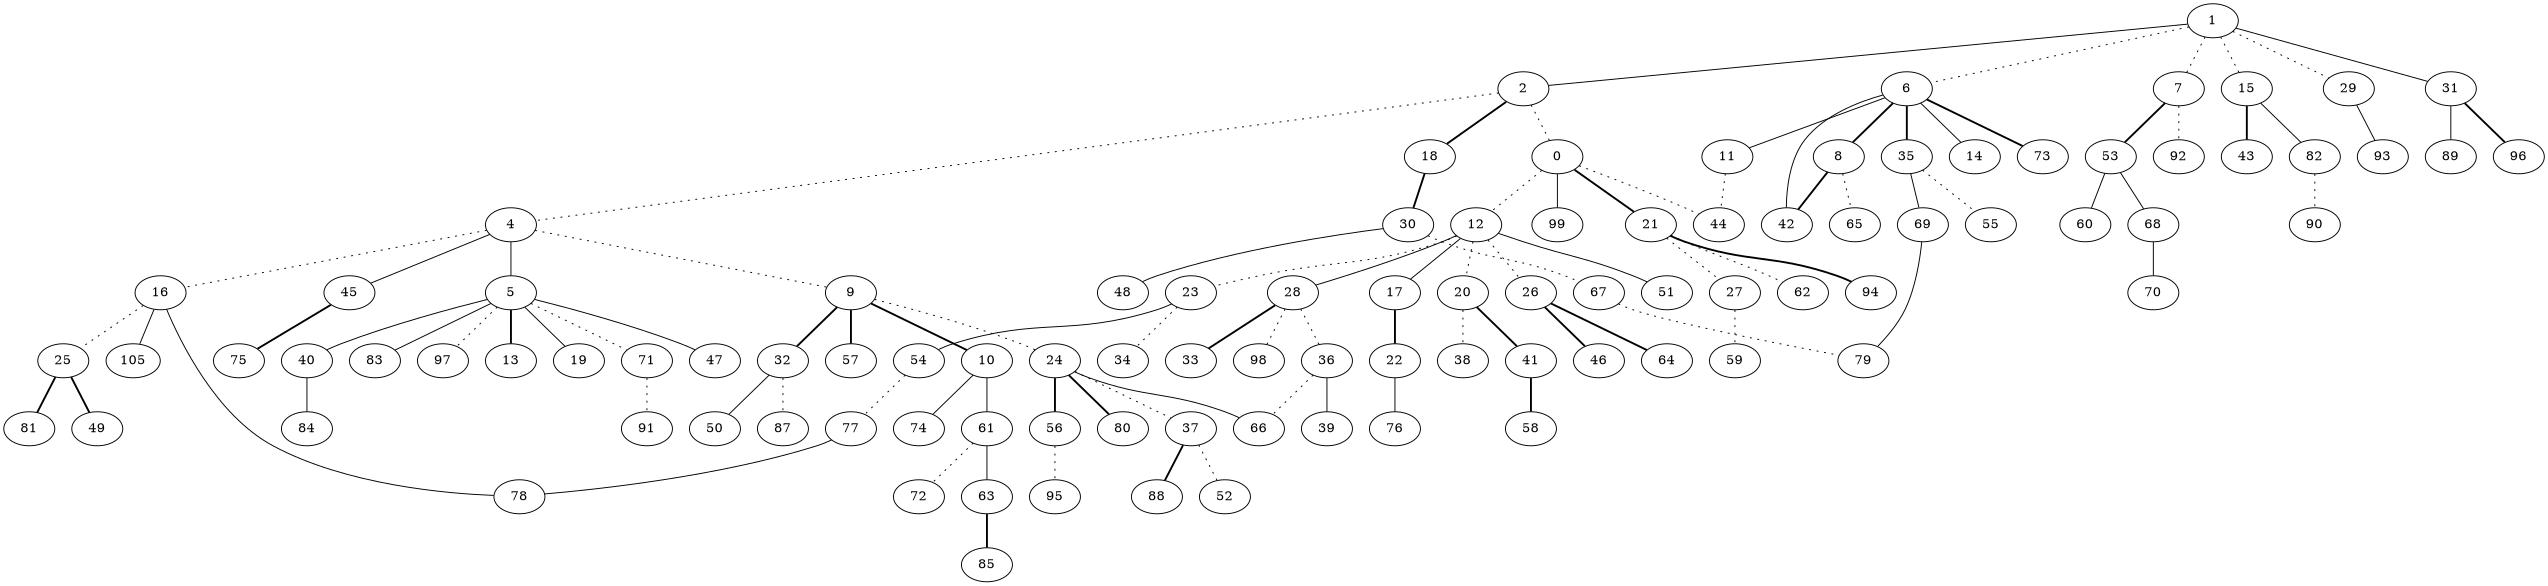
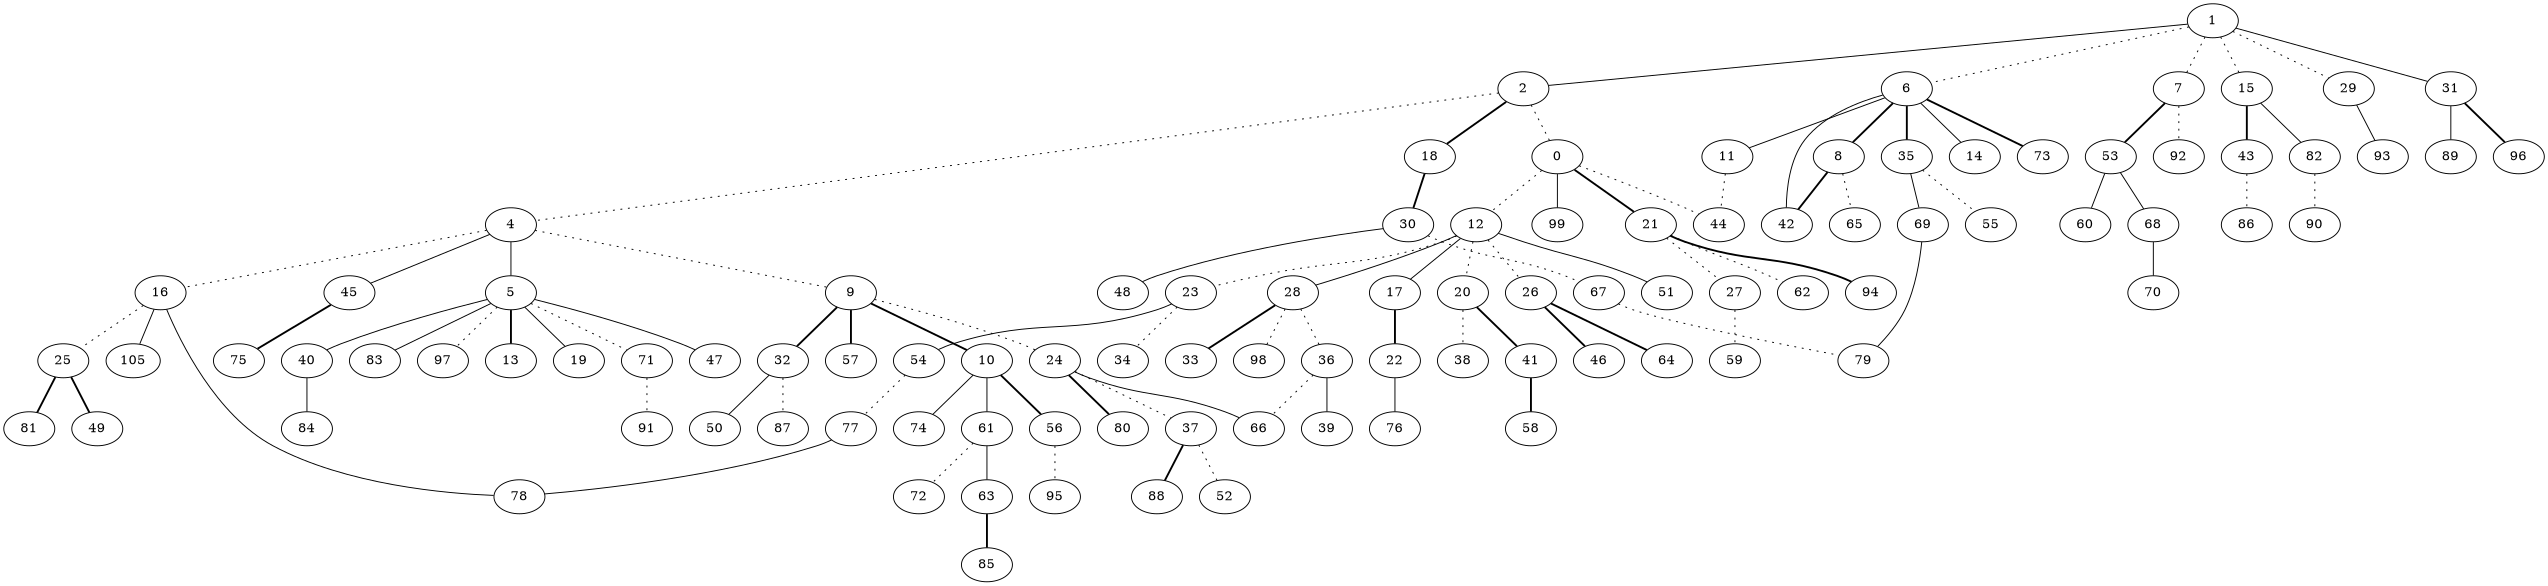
none -> (2247, 225)
(1055, 395) -> (1021, 395)
